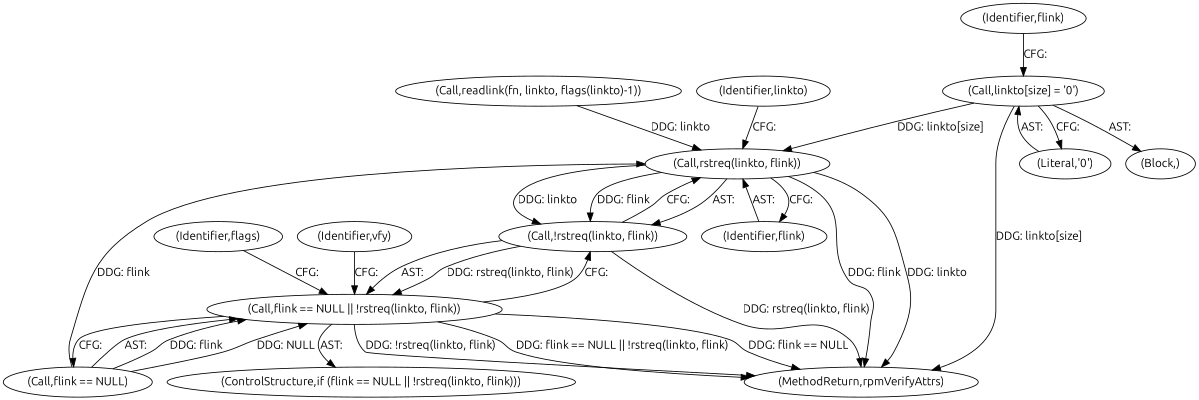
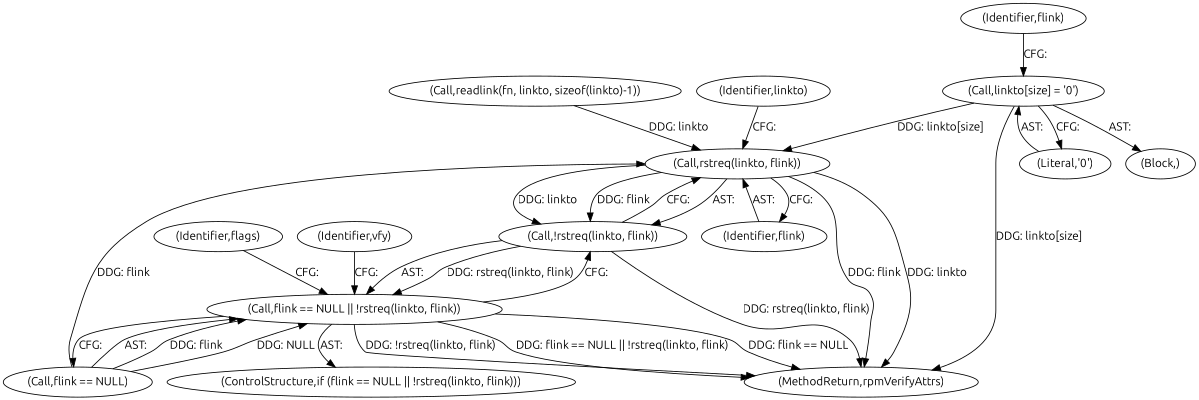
(538, 91) -> (535, 91)
